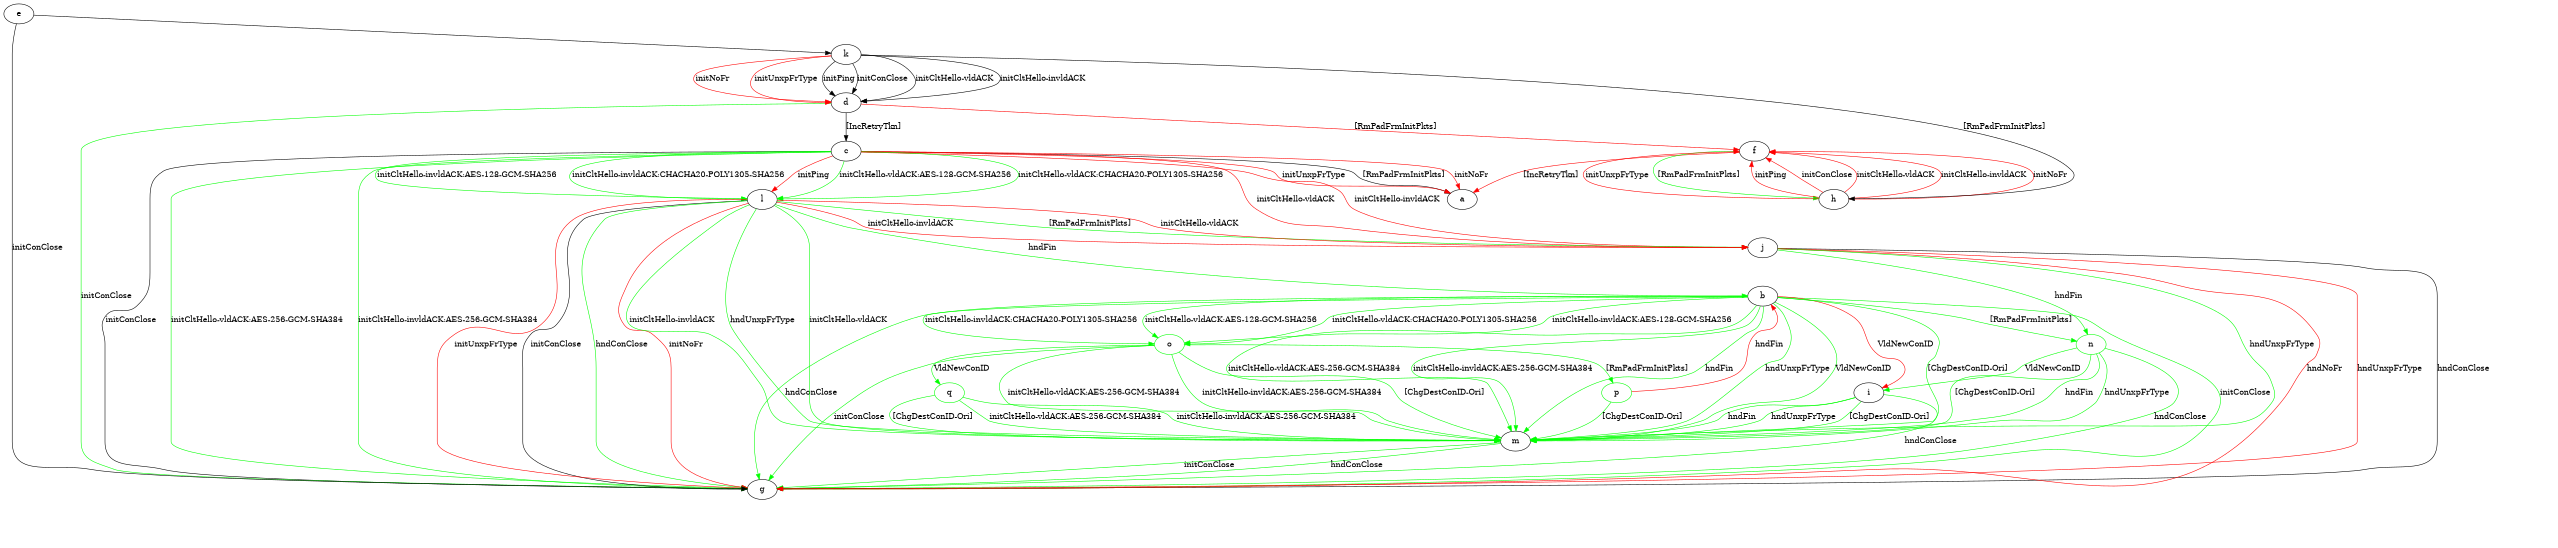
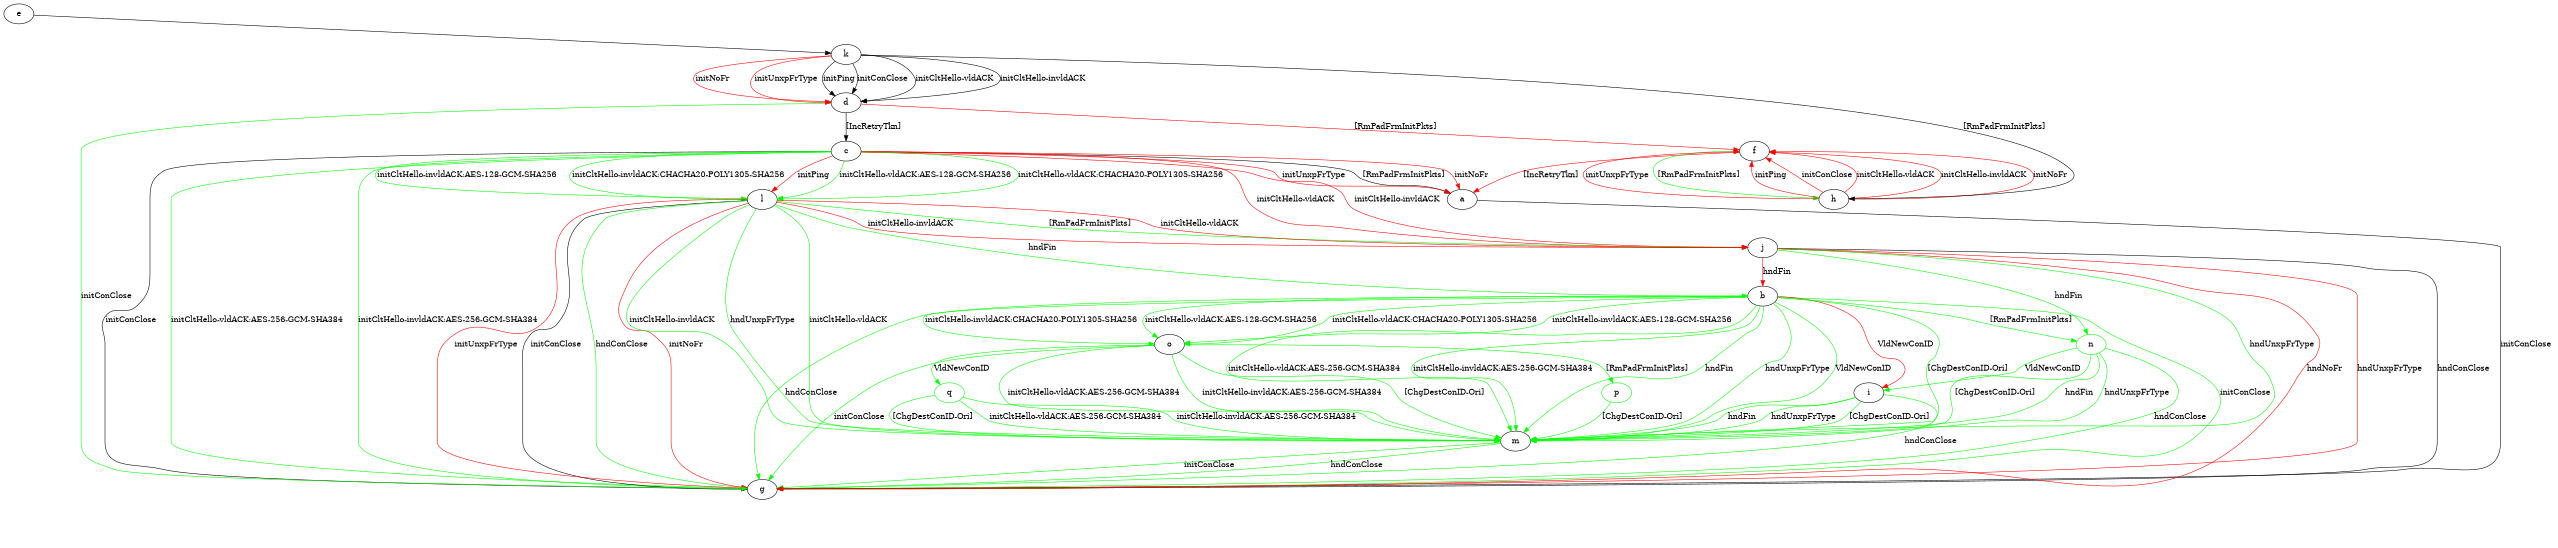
(1169, 344) -> (1169, 344)
(1727, 378) -> (1763, 269)
(102, 471) -> (2481, 468)
